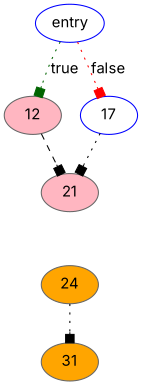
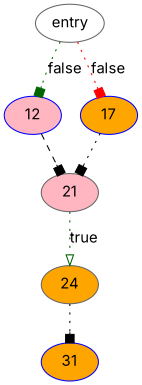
(70, 23) -> (70, 23)
(65, 69) -> (65, 69)
(33, 115) -> (33, 115)
(109, 115) -> (109, 115)
none -> (70, 233)
(70, 362) -> (70, 362)
